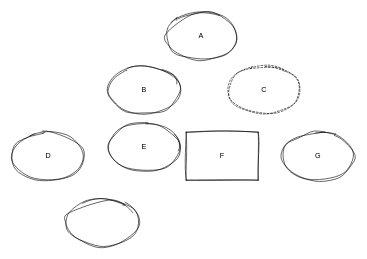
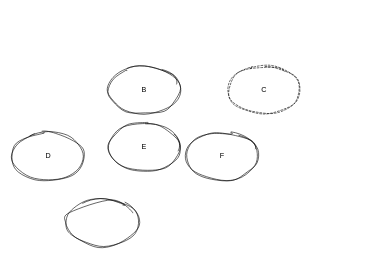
(201, 36) -> none
(222, 156) -> (222, 156)
(318, 156) -> none
